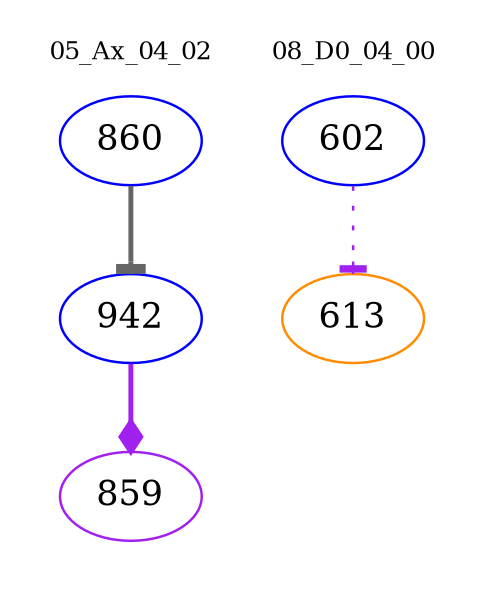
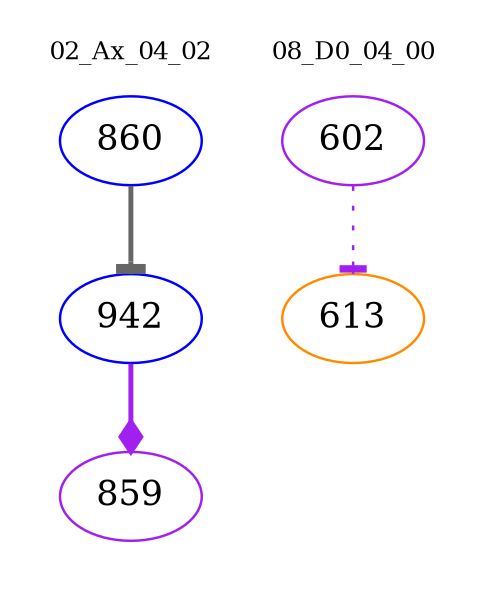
(131, 53) -> (131, 53)
(353, 141) -> (353, 141)
